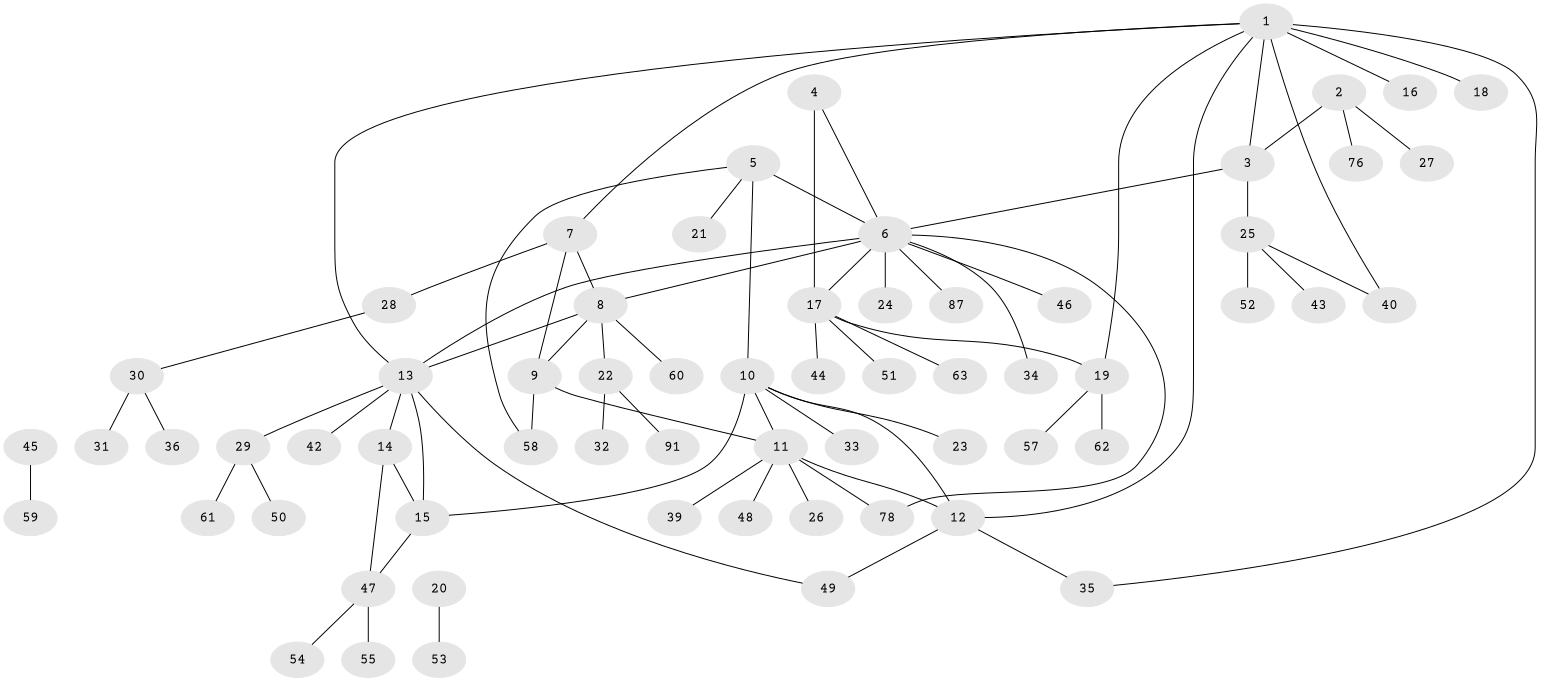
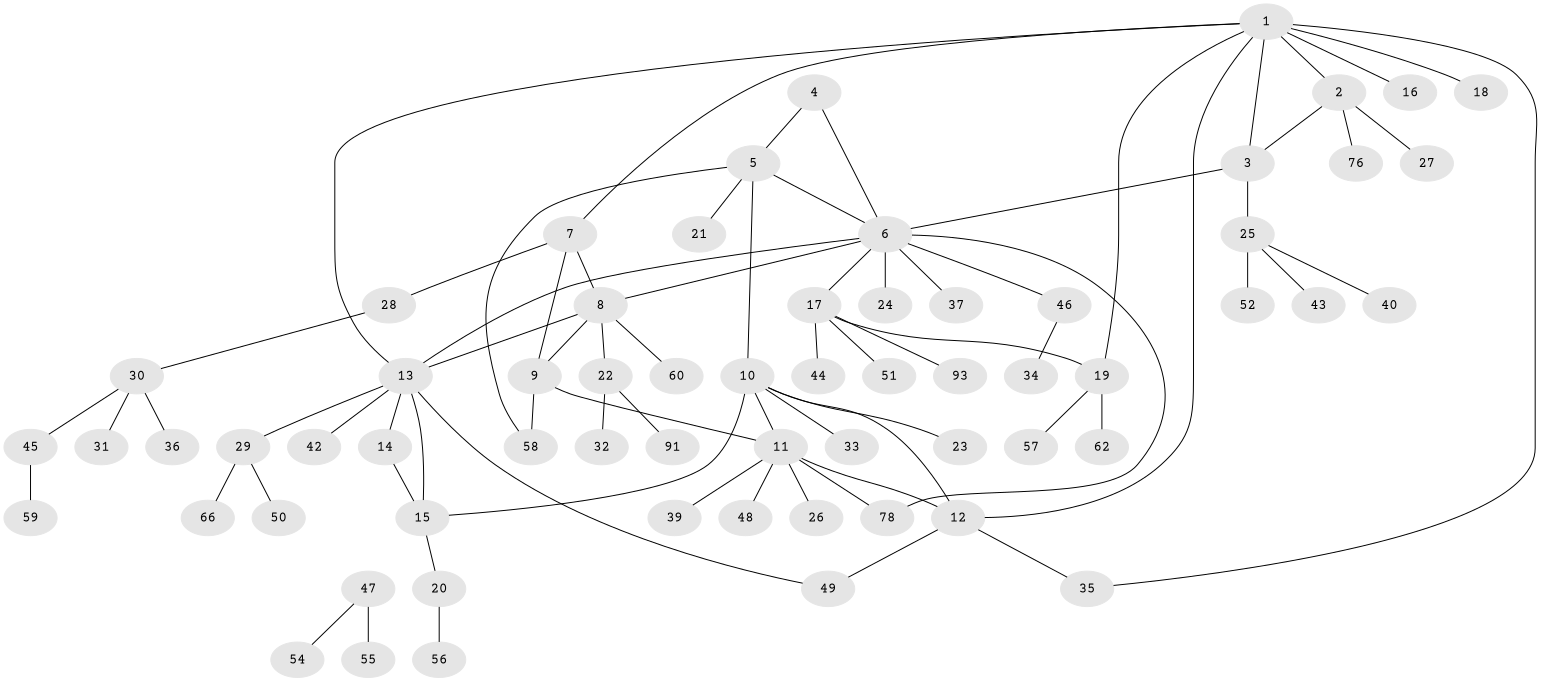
(1315, 168) -> (1303, 57)
(814, 203) -> (784, 128)
(986, 283) -> (1048, 341)
(956, 305) -> (956, 305)
(960, 376) -> (960, 376)
none -> (84, 412)
(208, 518) -> (208, 518)
(377, 518) -> none
(395, 553) -> (431, 553)
(439, 660) -> (439, 660)
